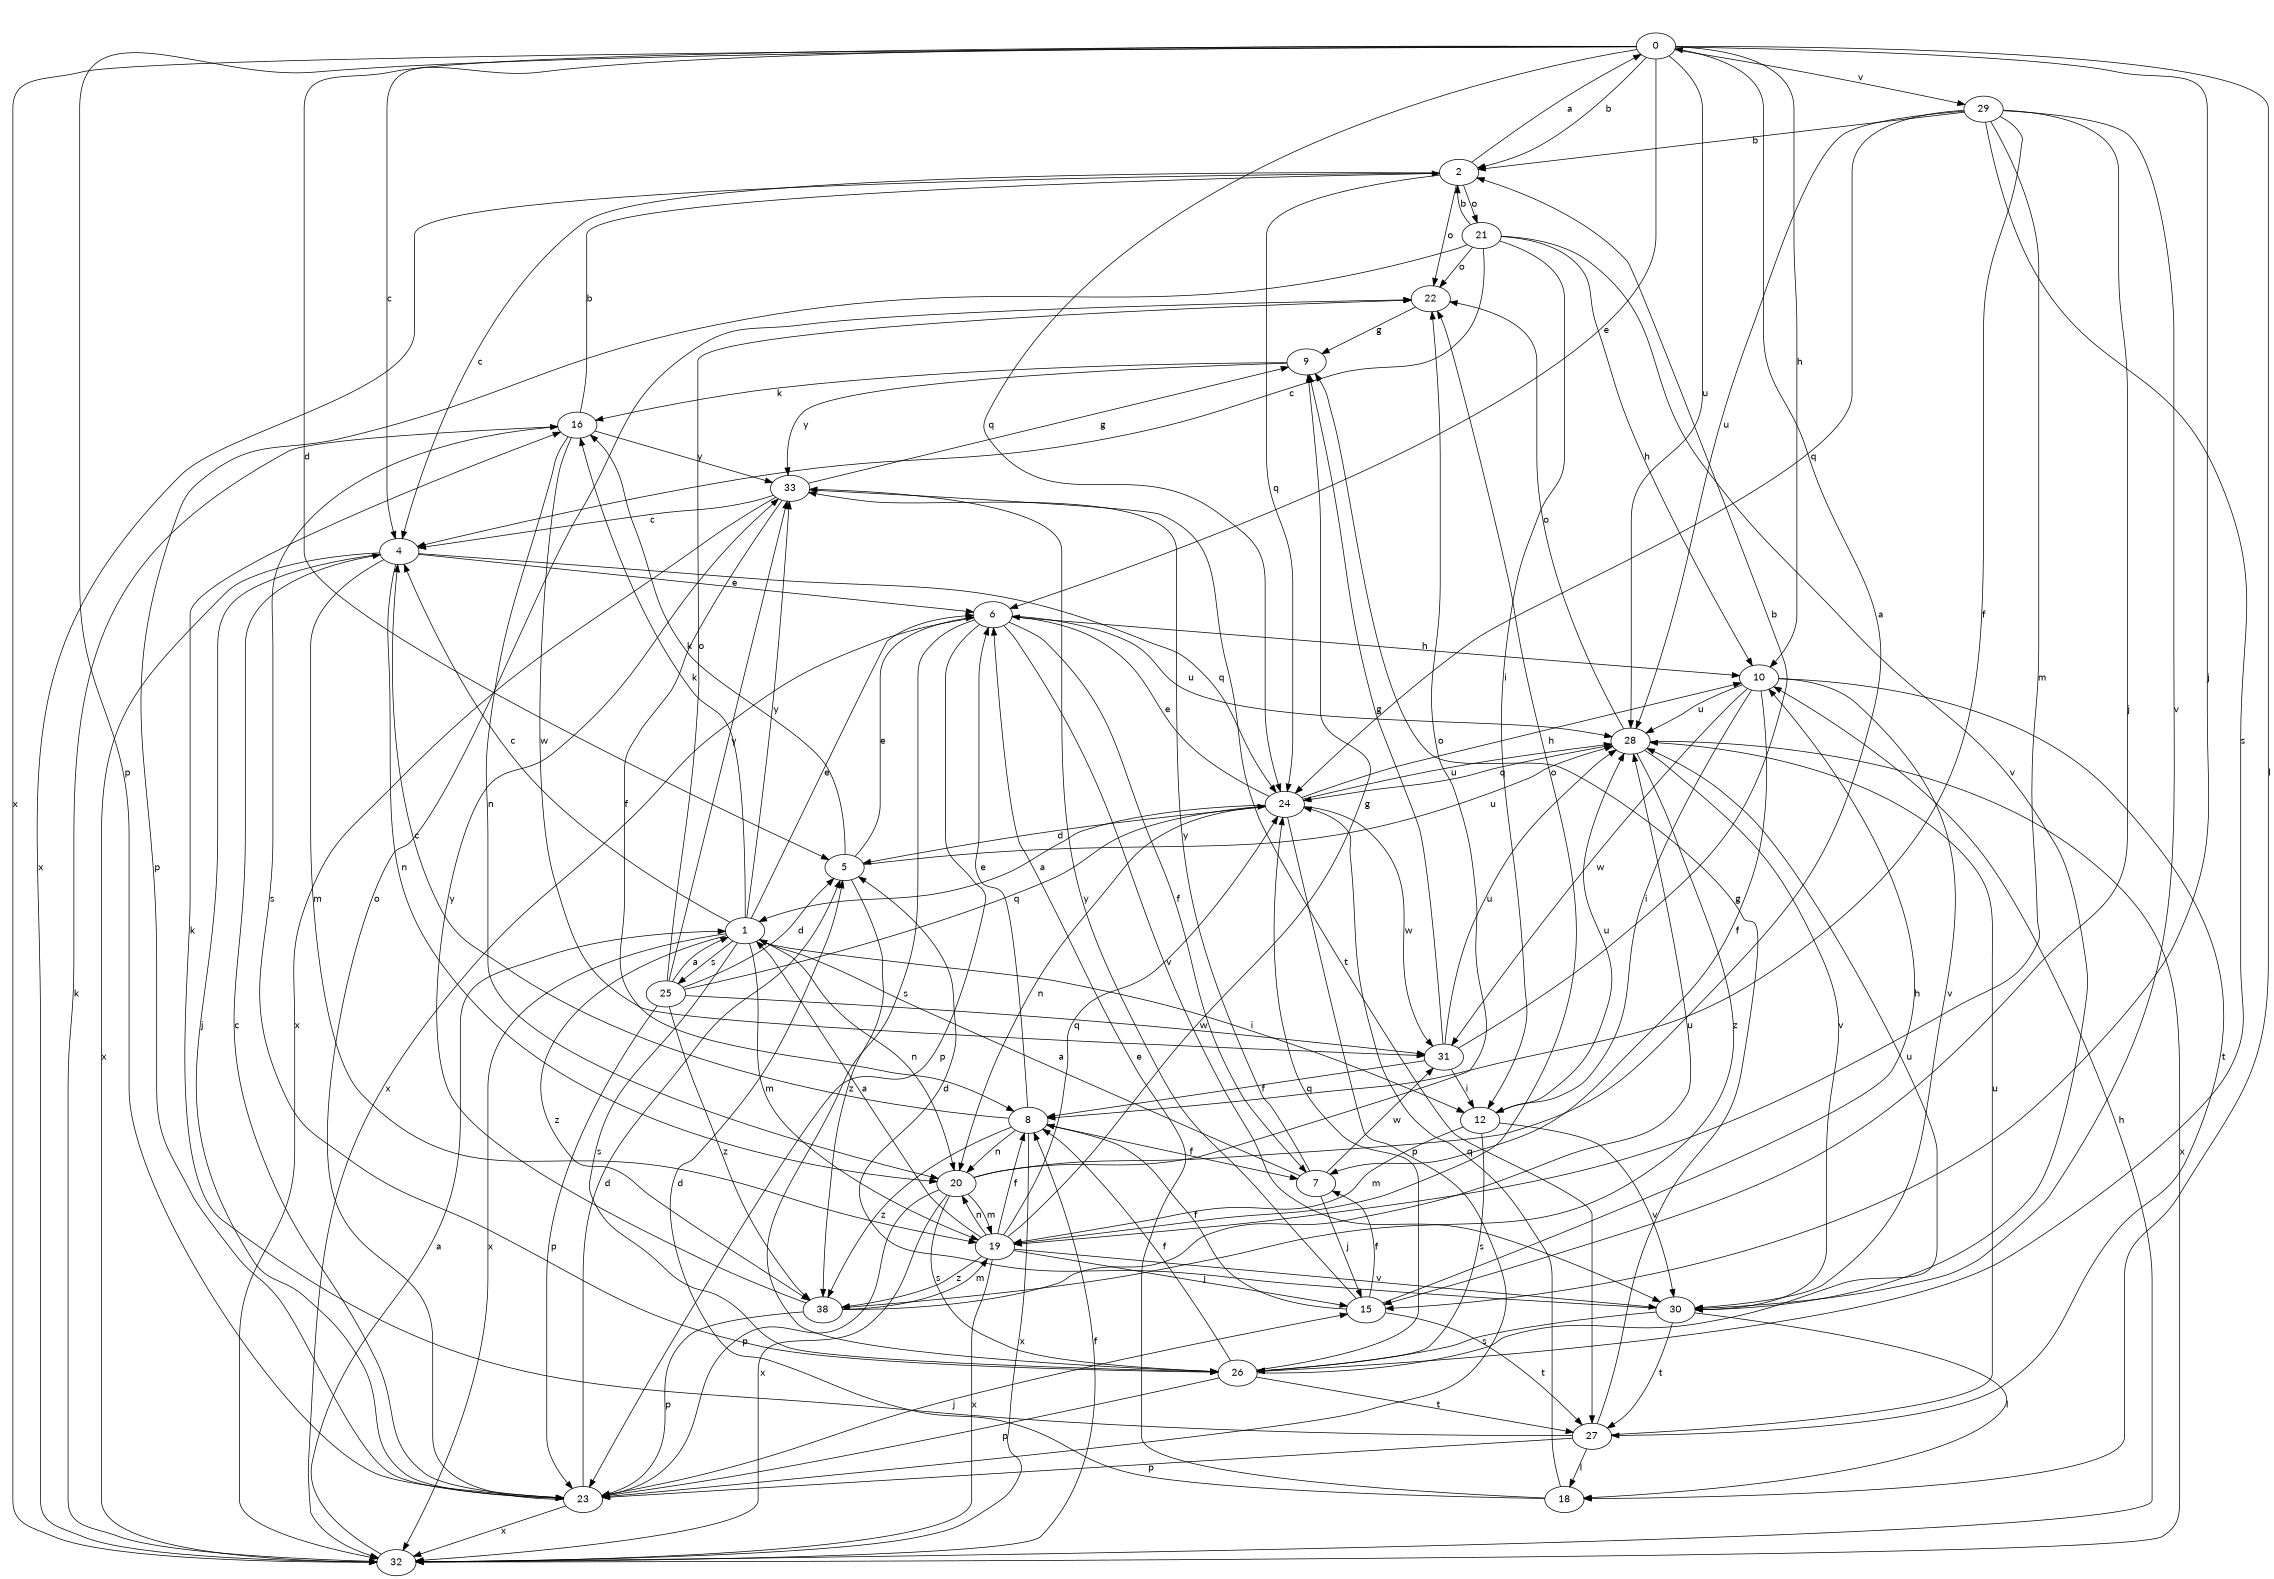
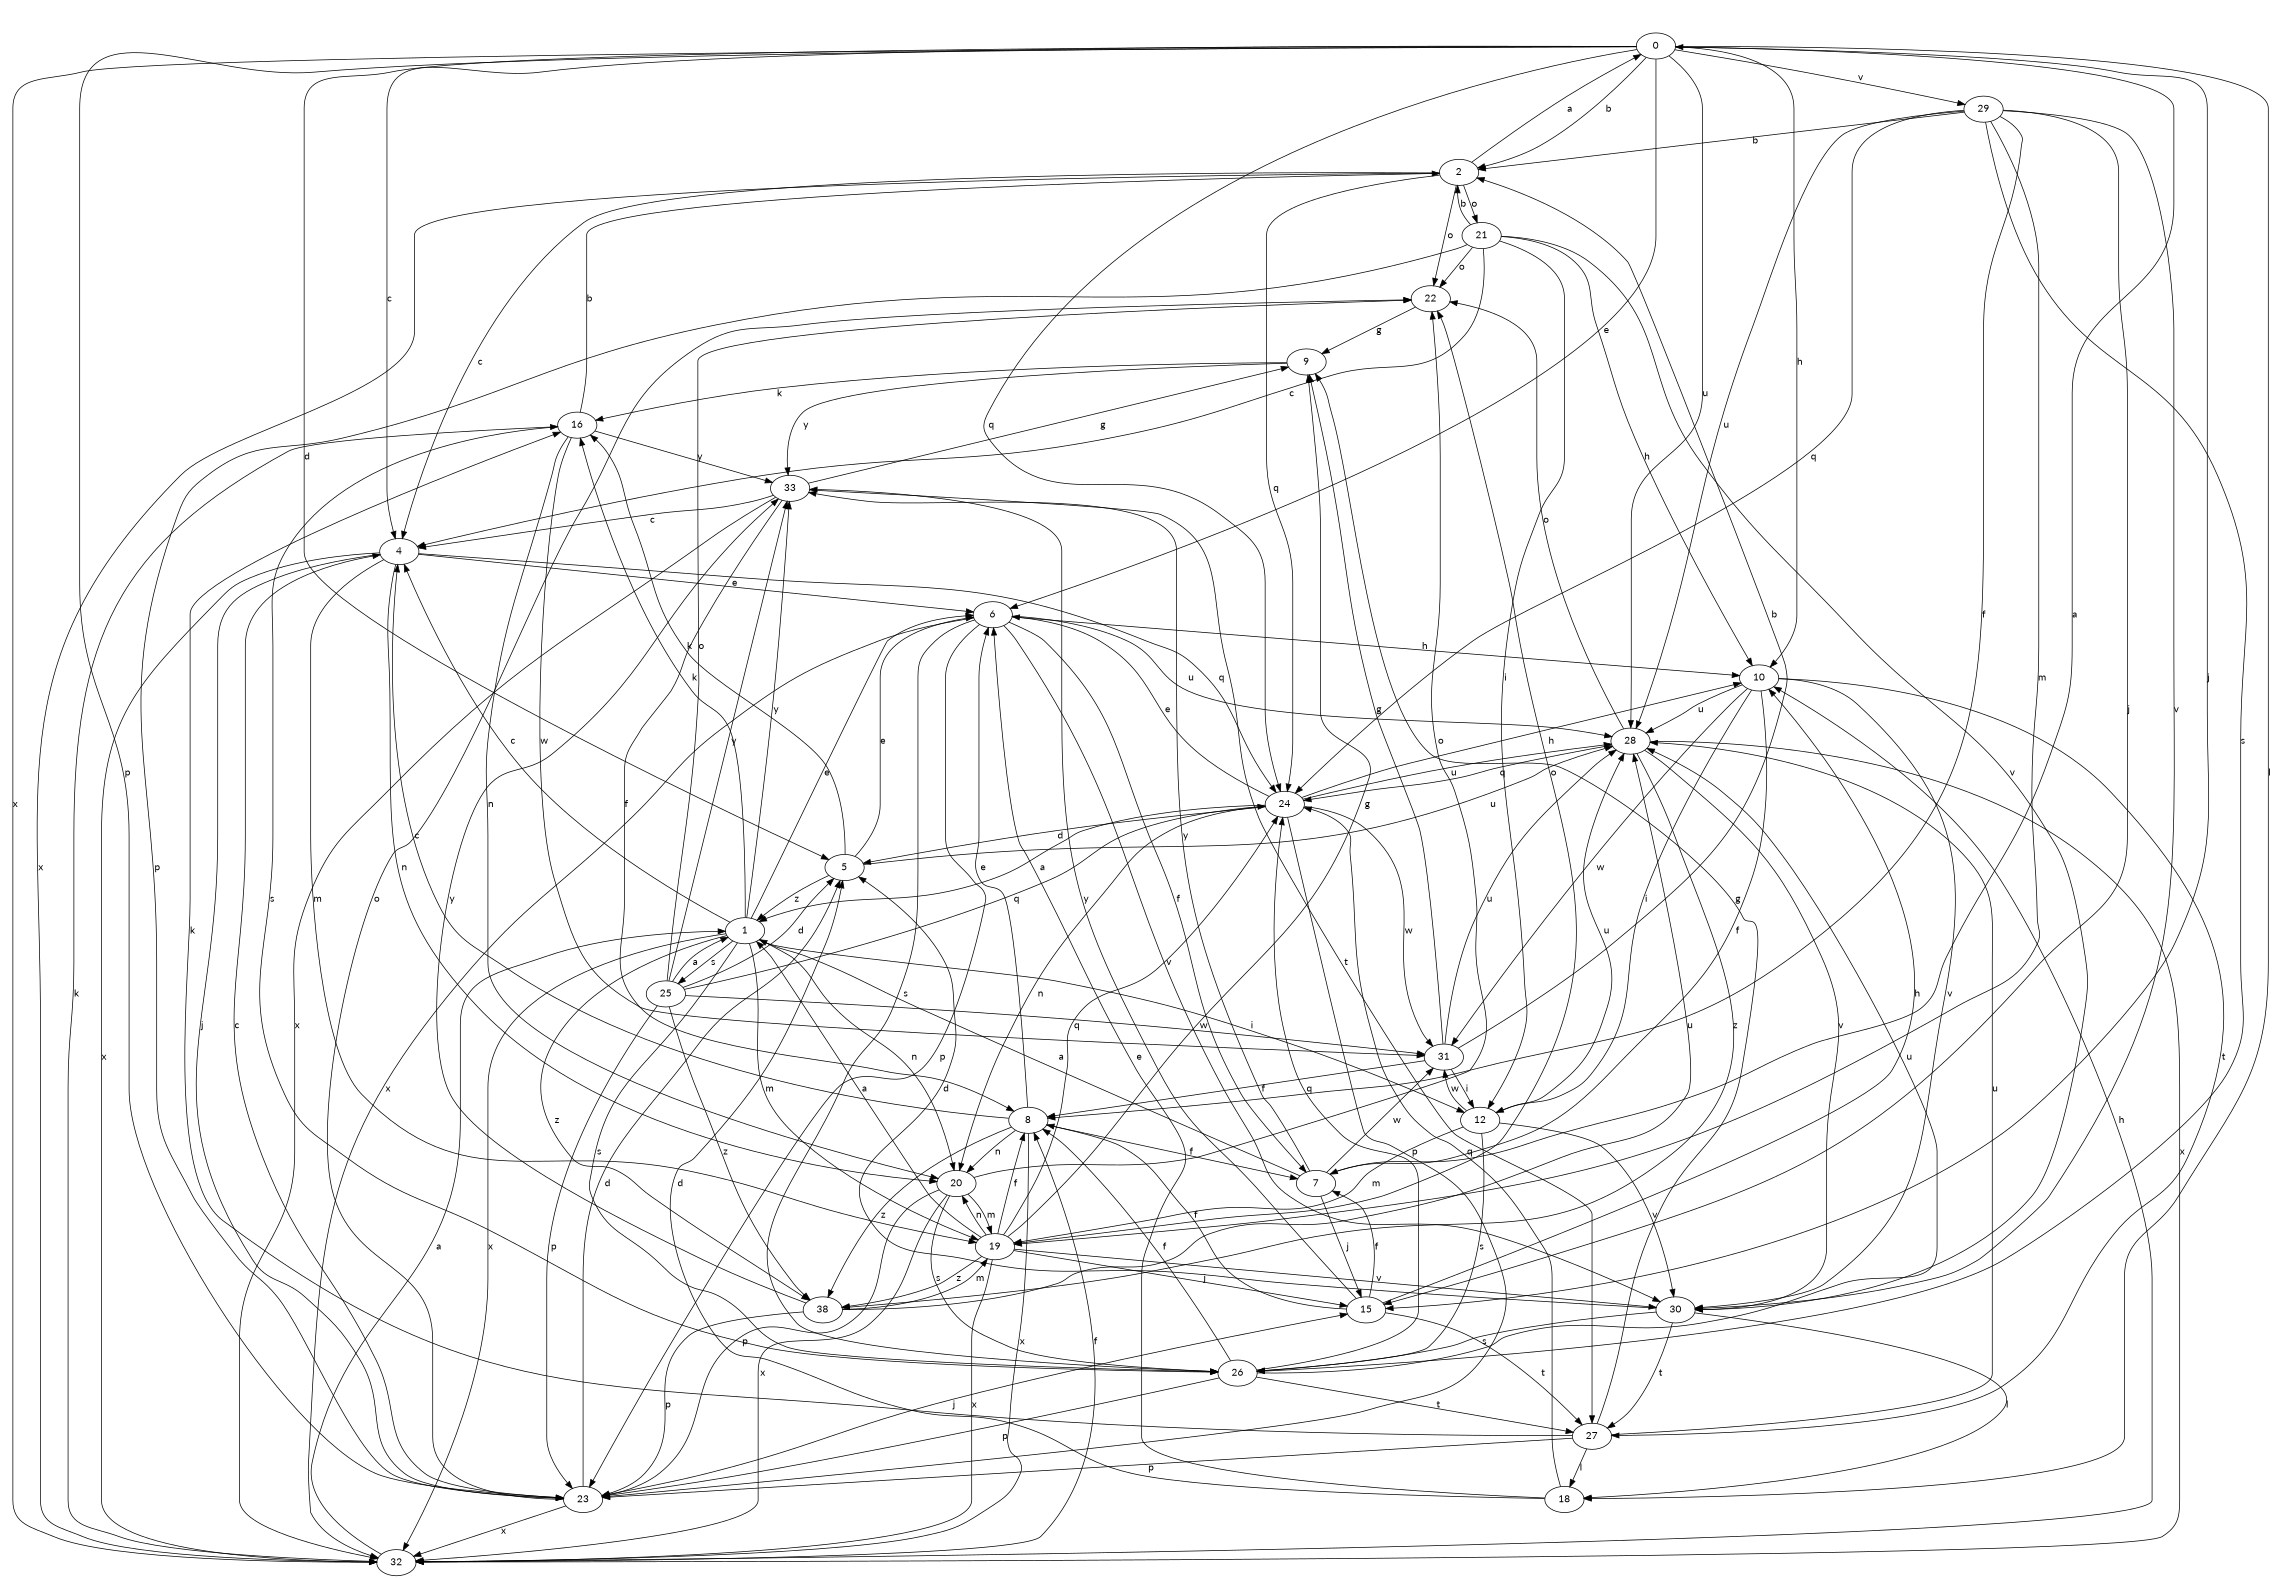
(1773, 924) -> (2072, 618)
(847, 1089) -> (795, 894)
none -> (1452, 1096)
